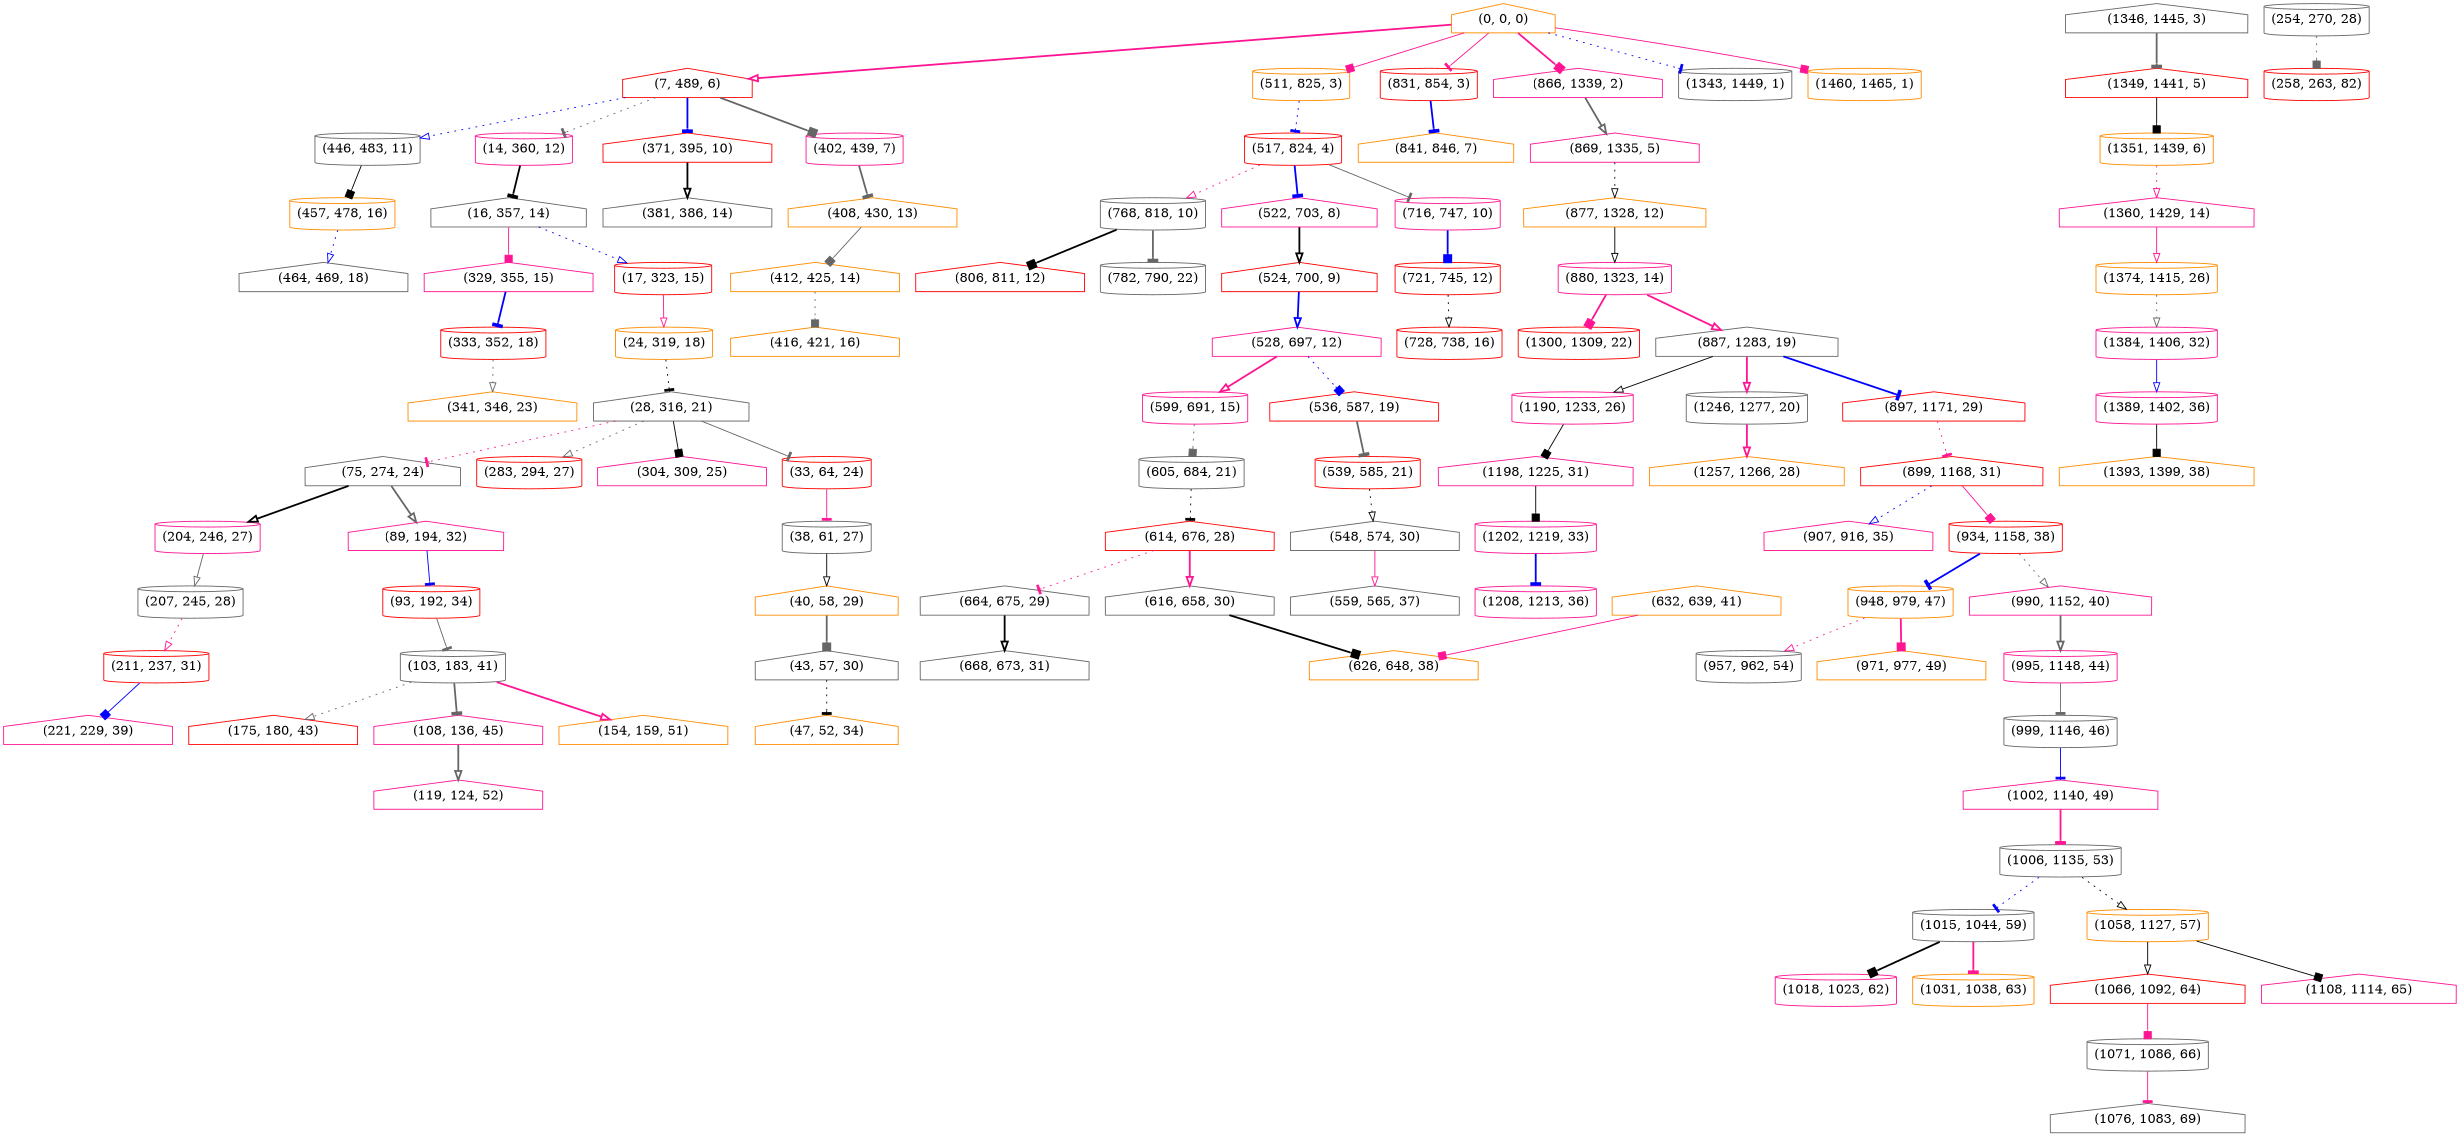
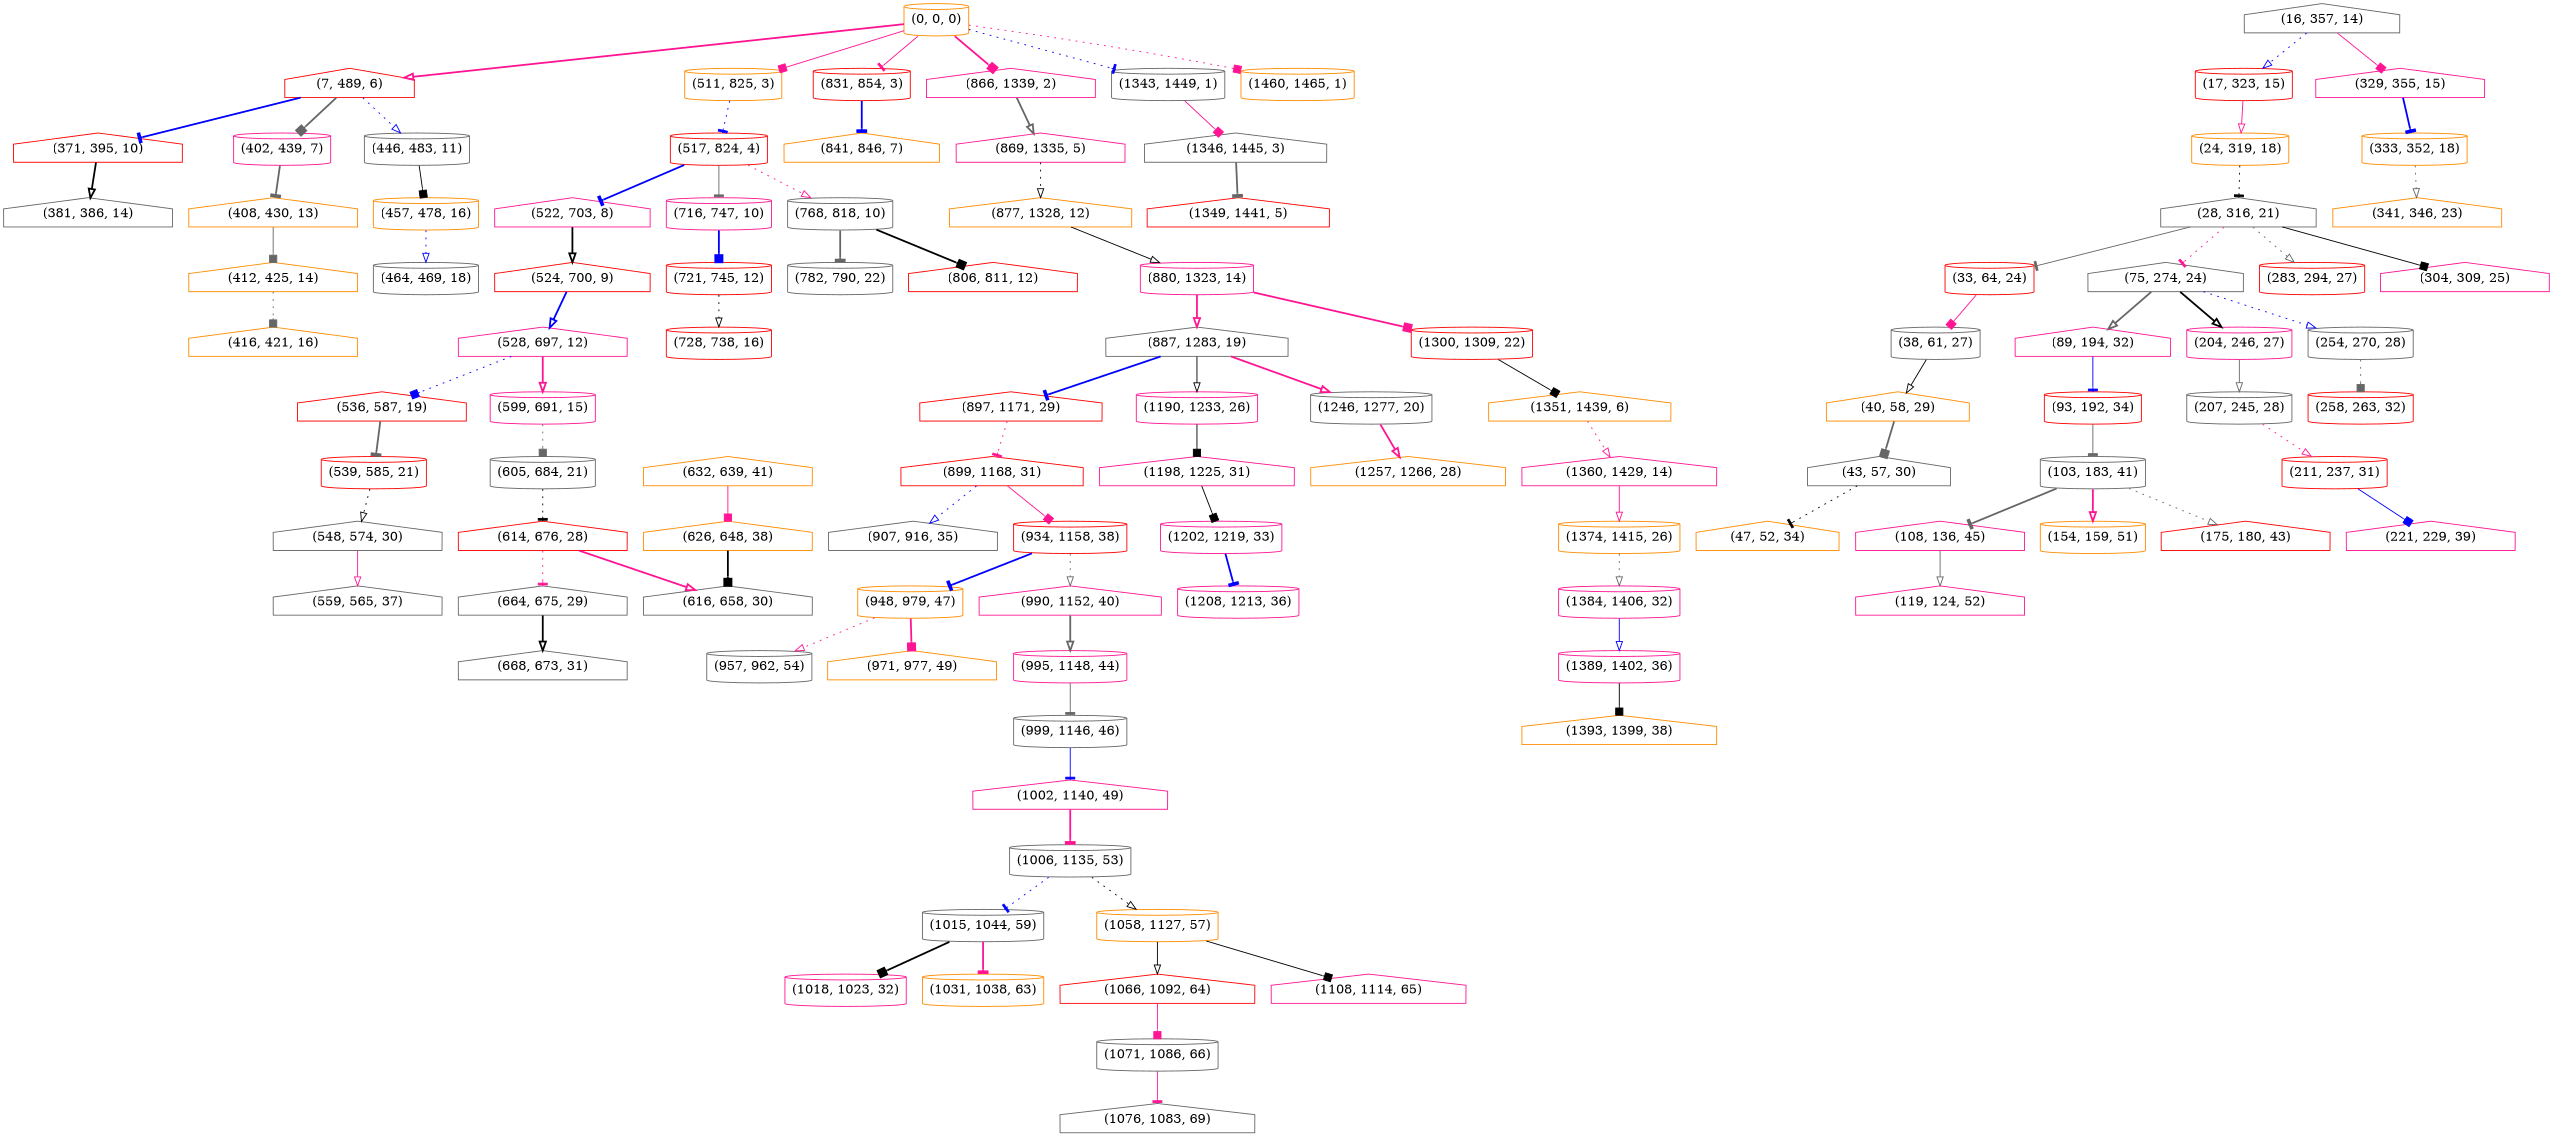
(1503, 20) -> (936, 20)
(1677, 46) -> (1101, 45)
(2317, 84) -> (2361, 408)
(2157, 111) -> (1524, 375)
none -> (1200, 115)
(524, 149) -> none
(2157, 149) -> (1580, 408)
(323, 279) -> (426, 279)
none -> (2255, 308)
(493, 343) -> (2415, 149)
(827, 503) -> (1965, 308)
(1848, 537) -> (913, 537)
(1290, 634) -> (728, 564)
(643, 731) -> (2093, 537)
(458, 758) -> (1940, 564)
(1836, 990) -> (846, 990)
